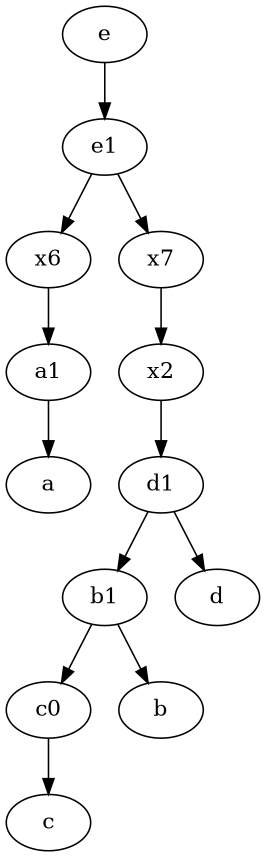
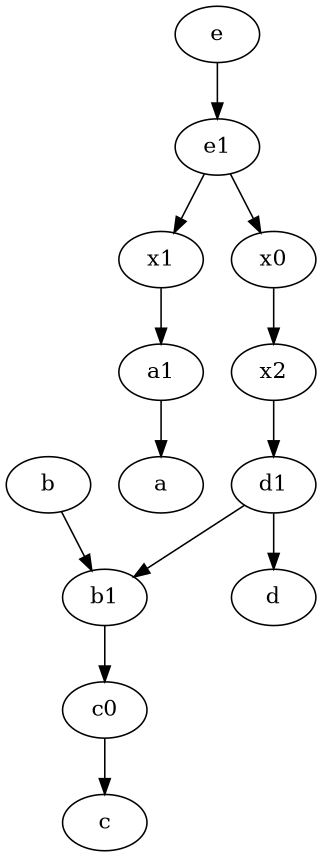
(48, 260) -> (161, 260)
(161, 260) -> (274, 260)
(129, 647) -> (73, 534)
